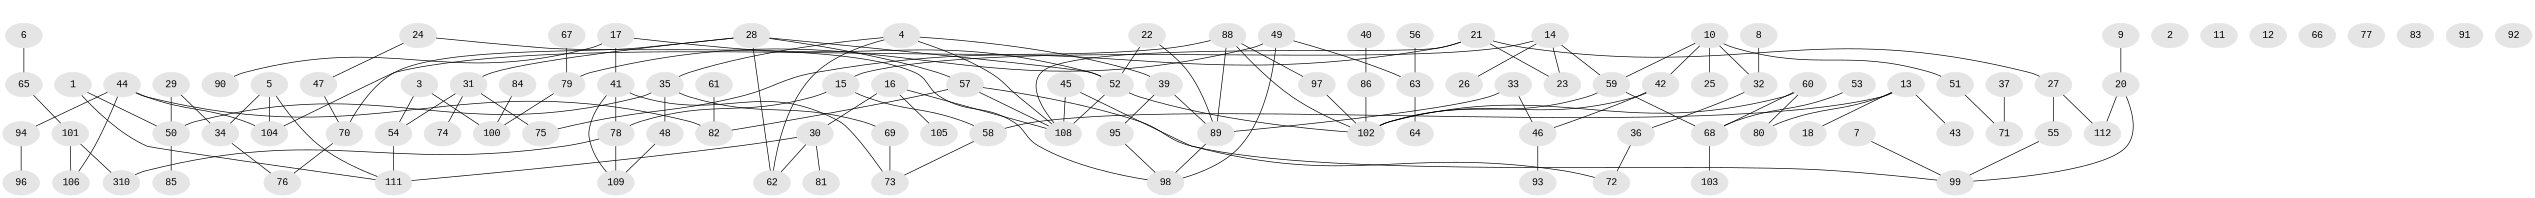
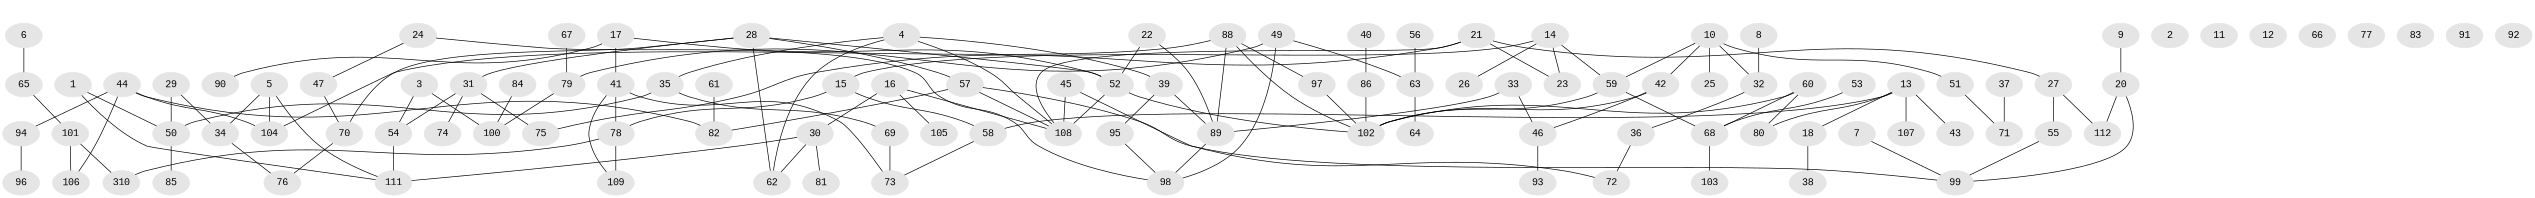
(665, 134) -> none
none -> (1906, 134)
none -> (1808, 183)
